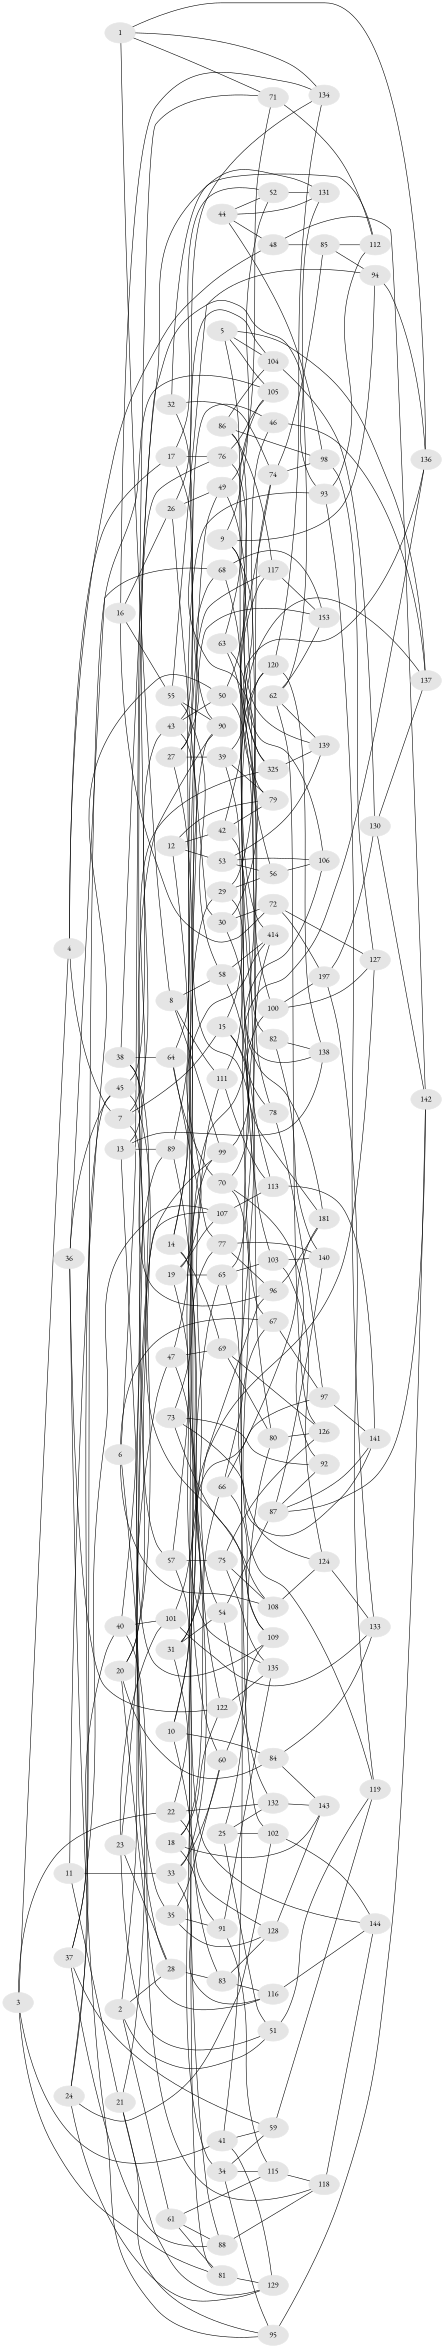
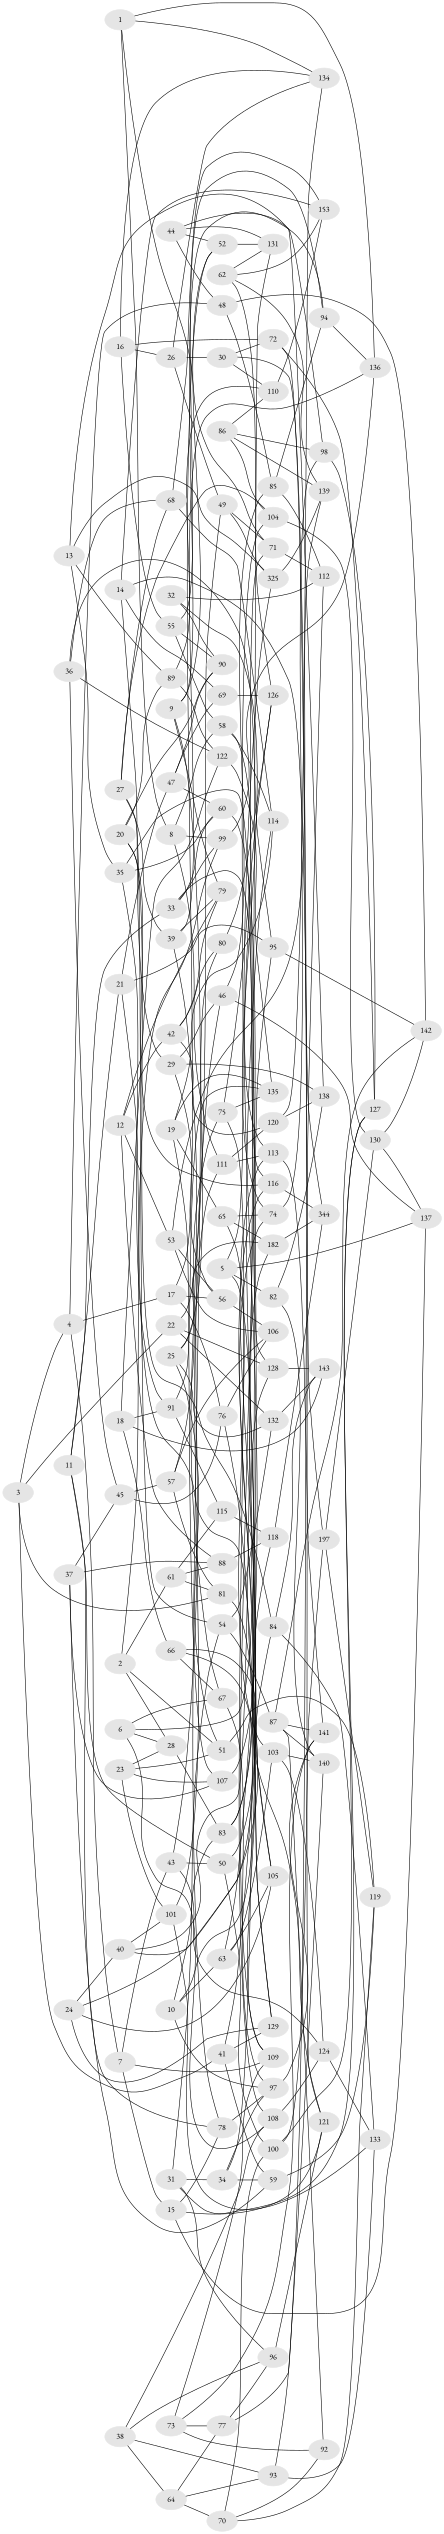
(308, 351) -> (240, 690)
(273, 570) -> (273, 392)
(273, 935) -> (273, 821)
(324, 1219) -> (324, 2122)
(250, 1397) -> none
(196, 1503) -> (203, 1978)
(273, 1834) -> (273, 1245)
none -> (85, 1835)
(375, 1924) -> (324, 1214)
(249, 2171) -> (248, 2123)
